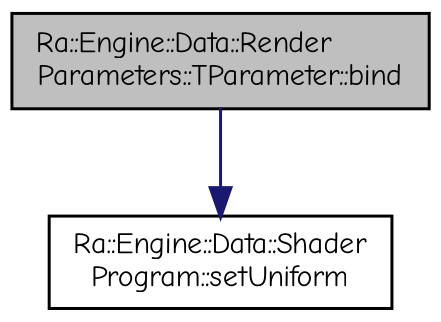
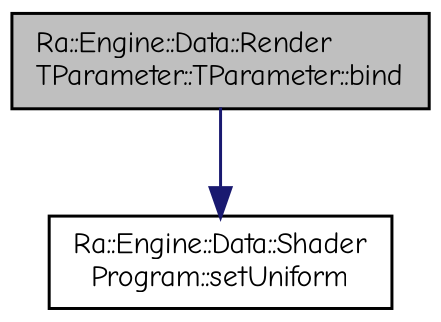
(221, 61) -> (221, 61)
